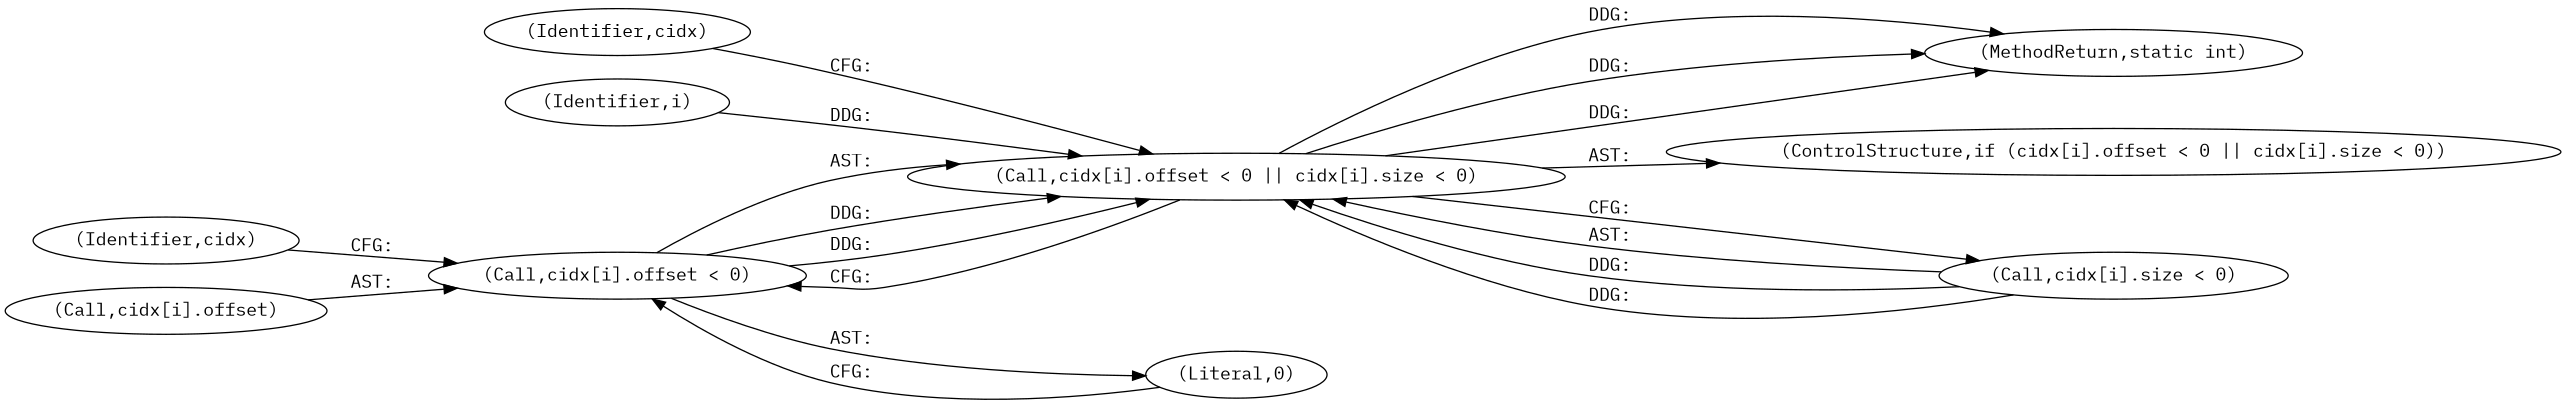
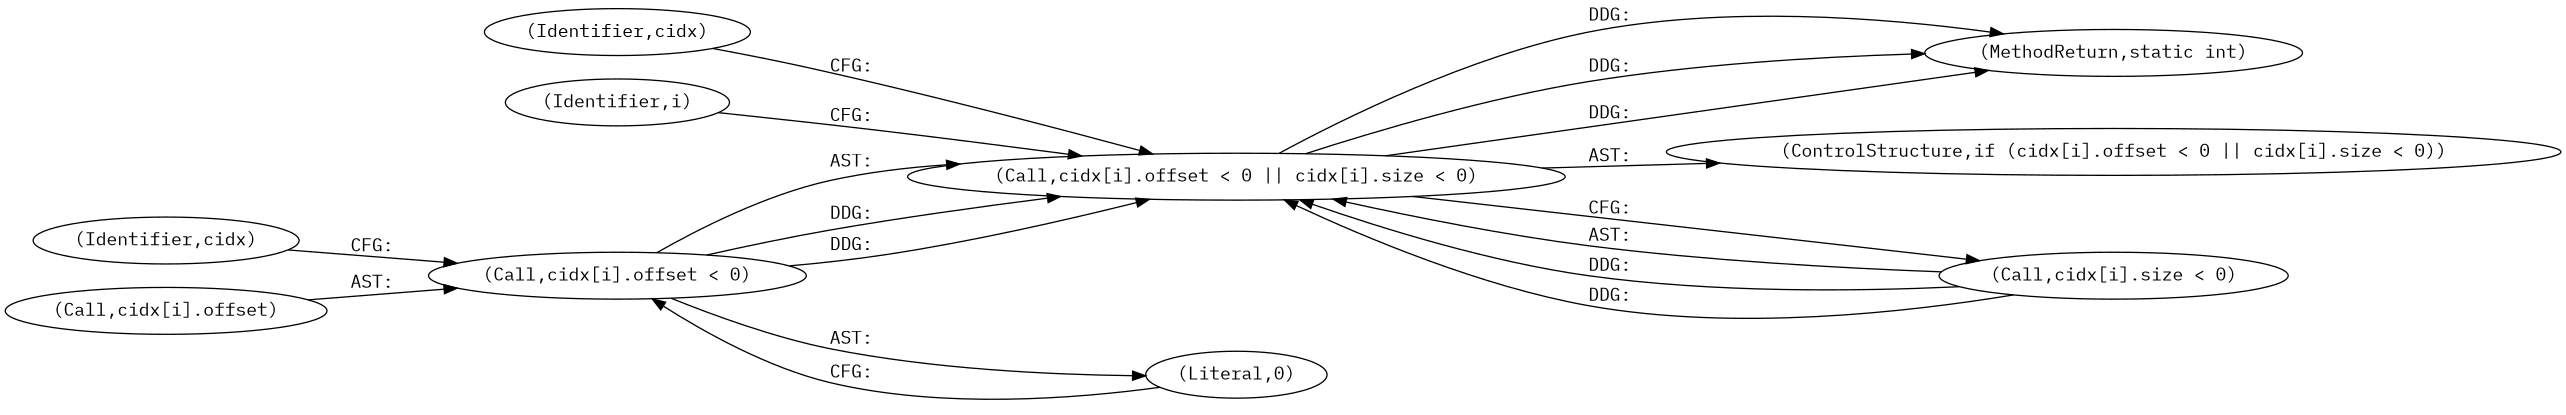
(857, 116) -> (857, 116)
(994, 263) -> none
